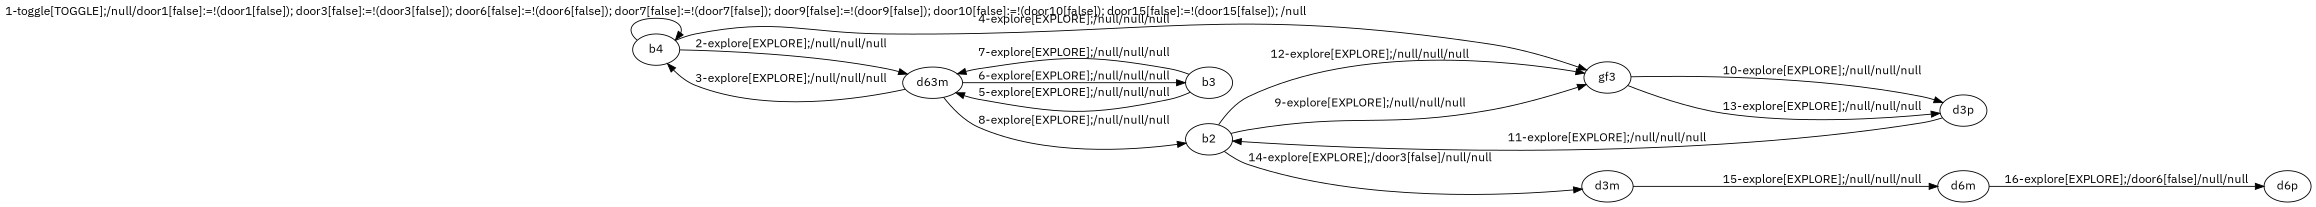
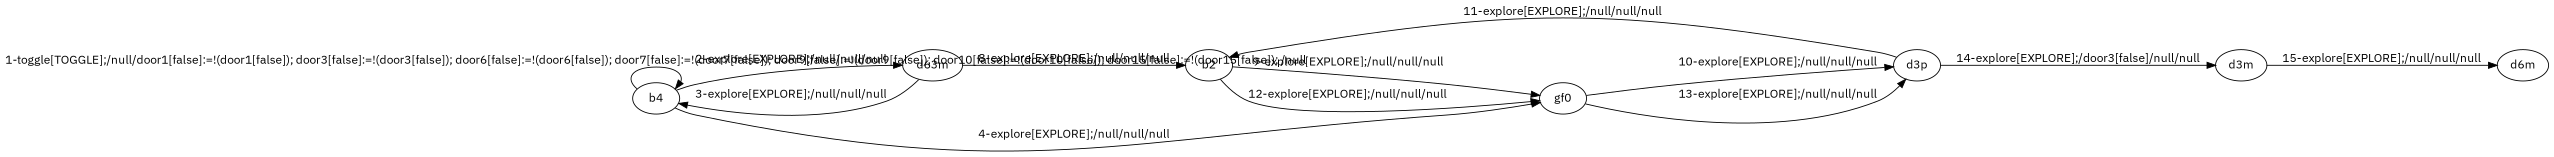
(1607, 78) -> (1563, 98)
(1209, 83) -> none
(2288, 186) -> none
(1396, 192) -> (2074, 65)
